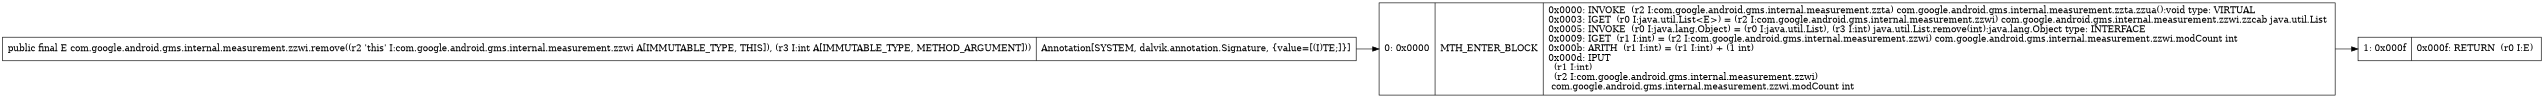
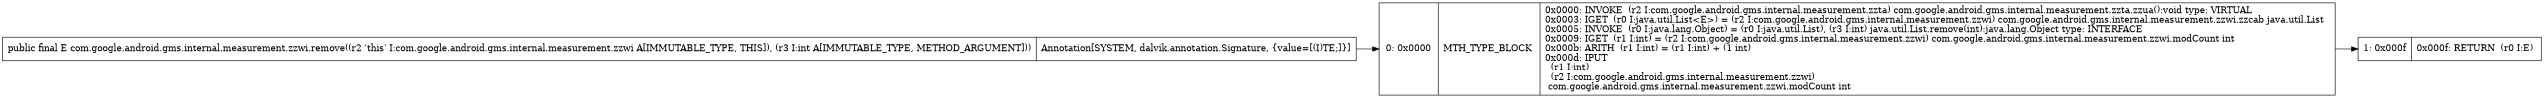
(1489, 49) -> (1488, 49)
